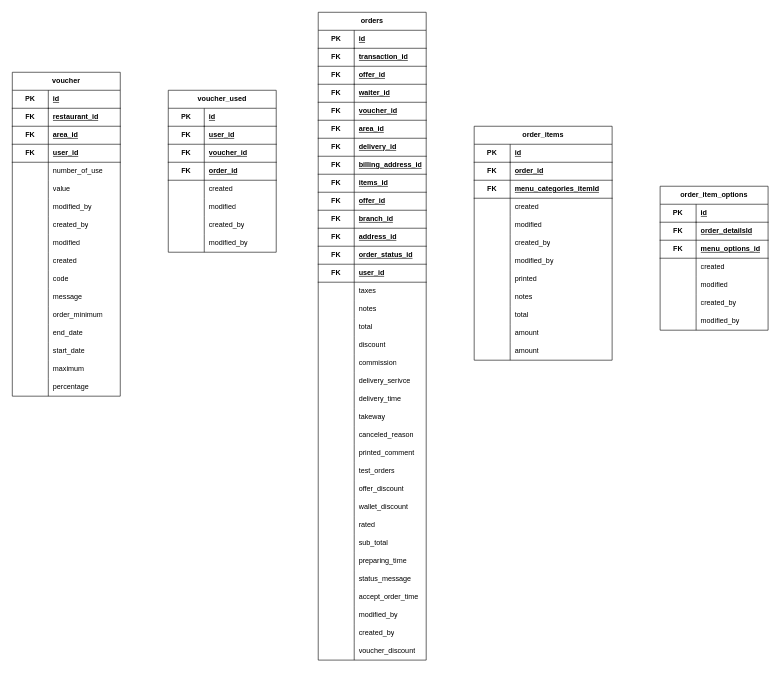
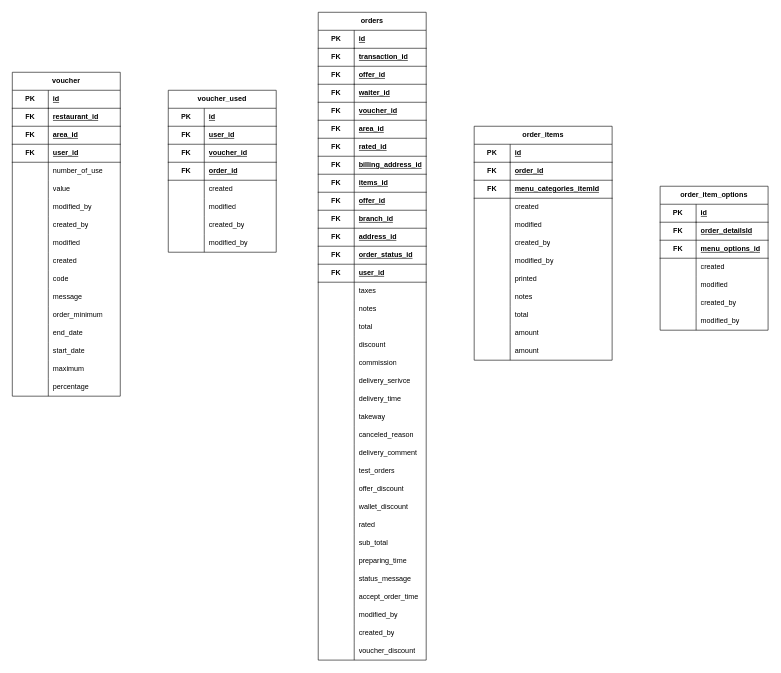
(378, 147) -> (374, 147)
(388, 453) -> (389, 453)
